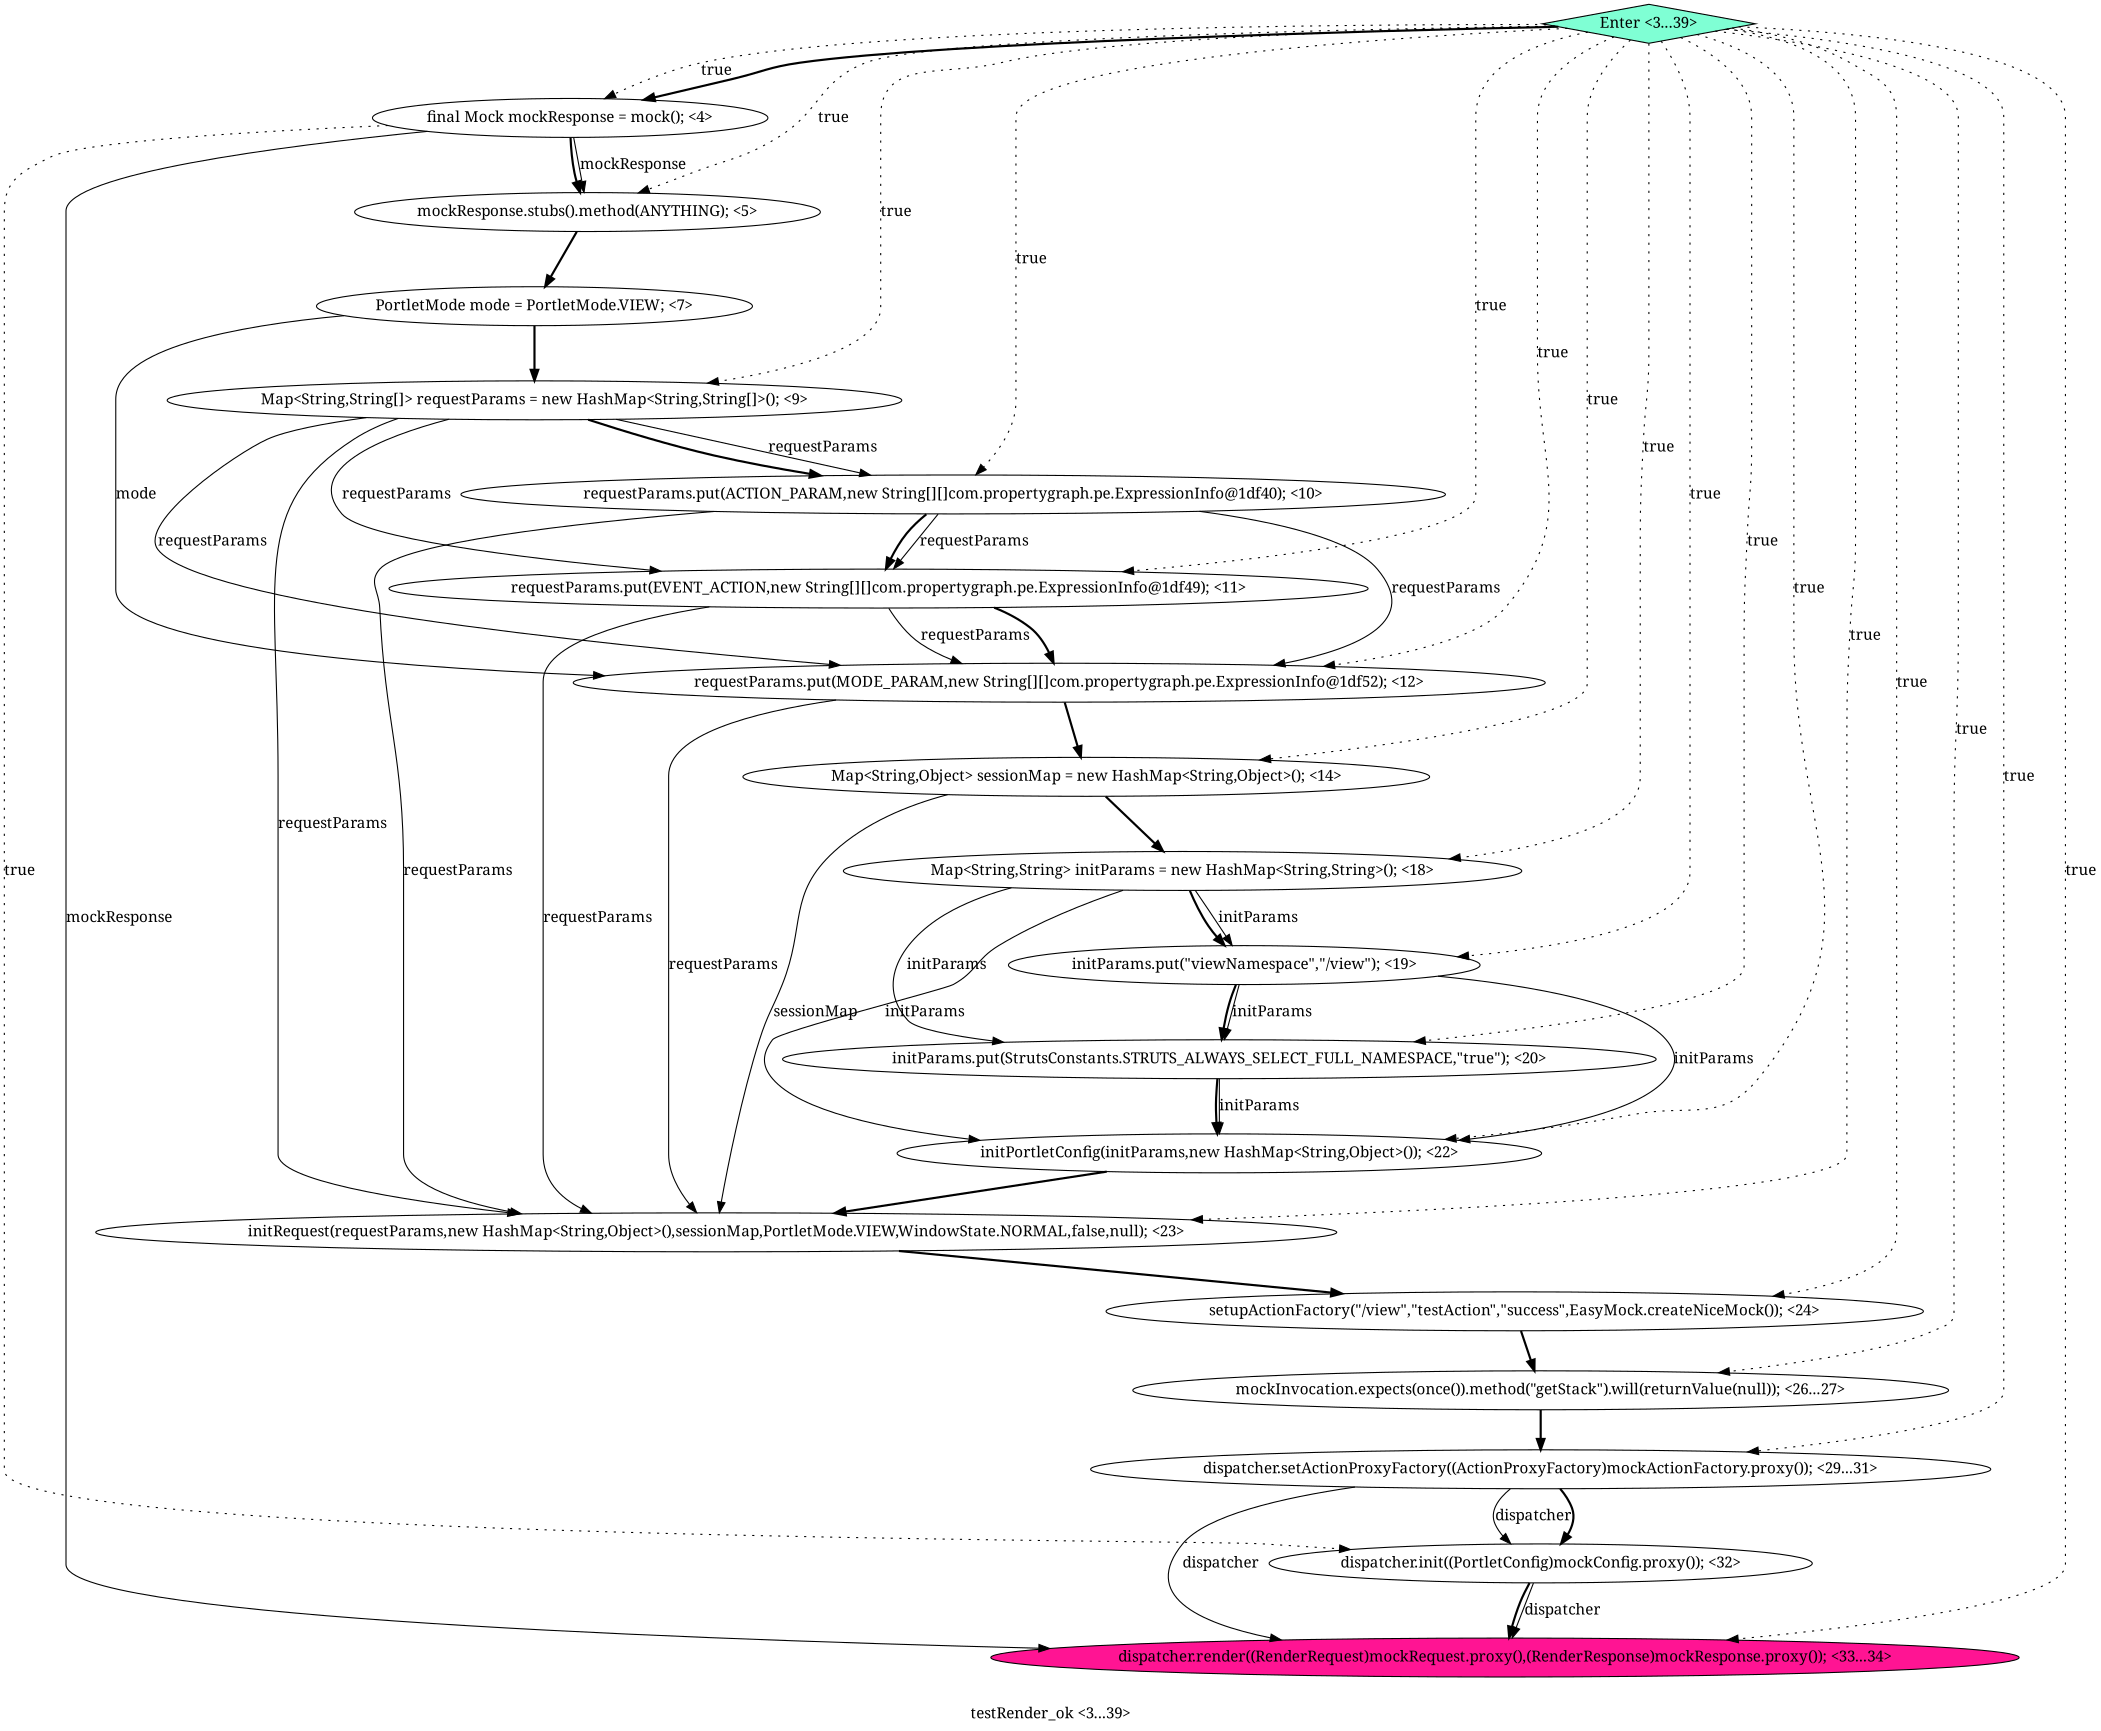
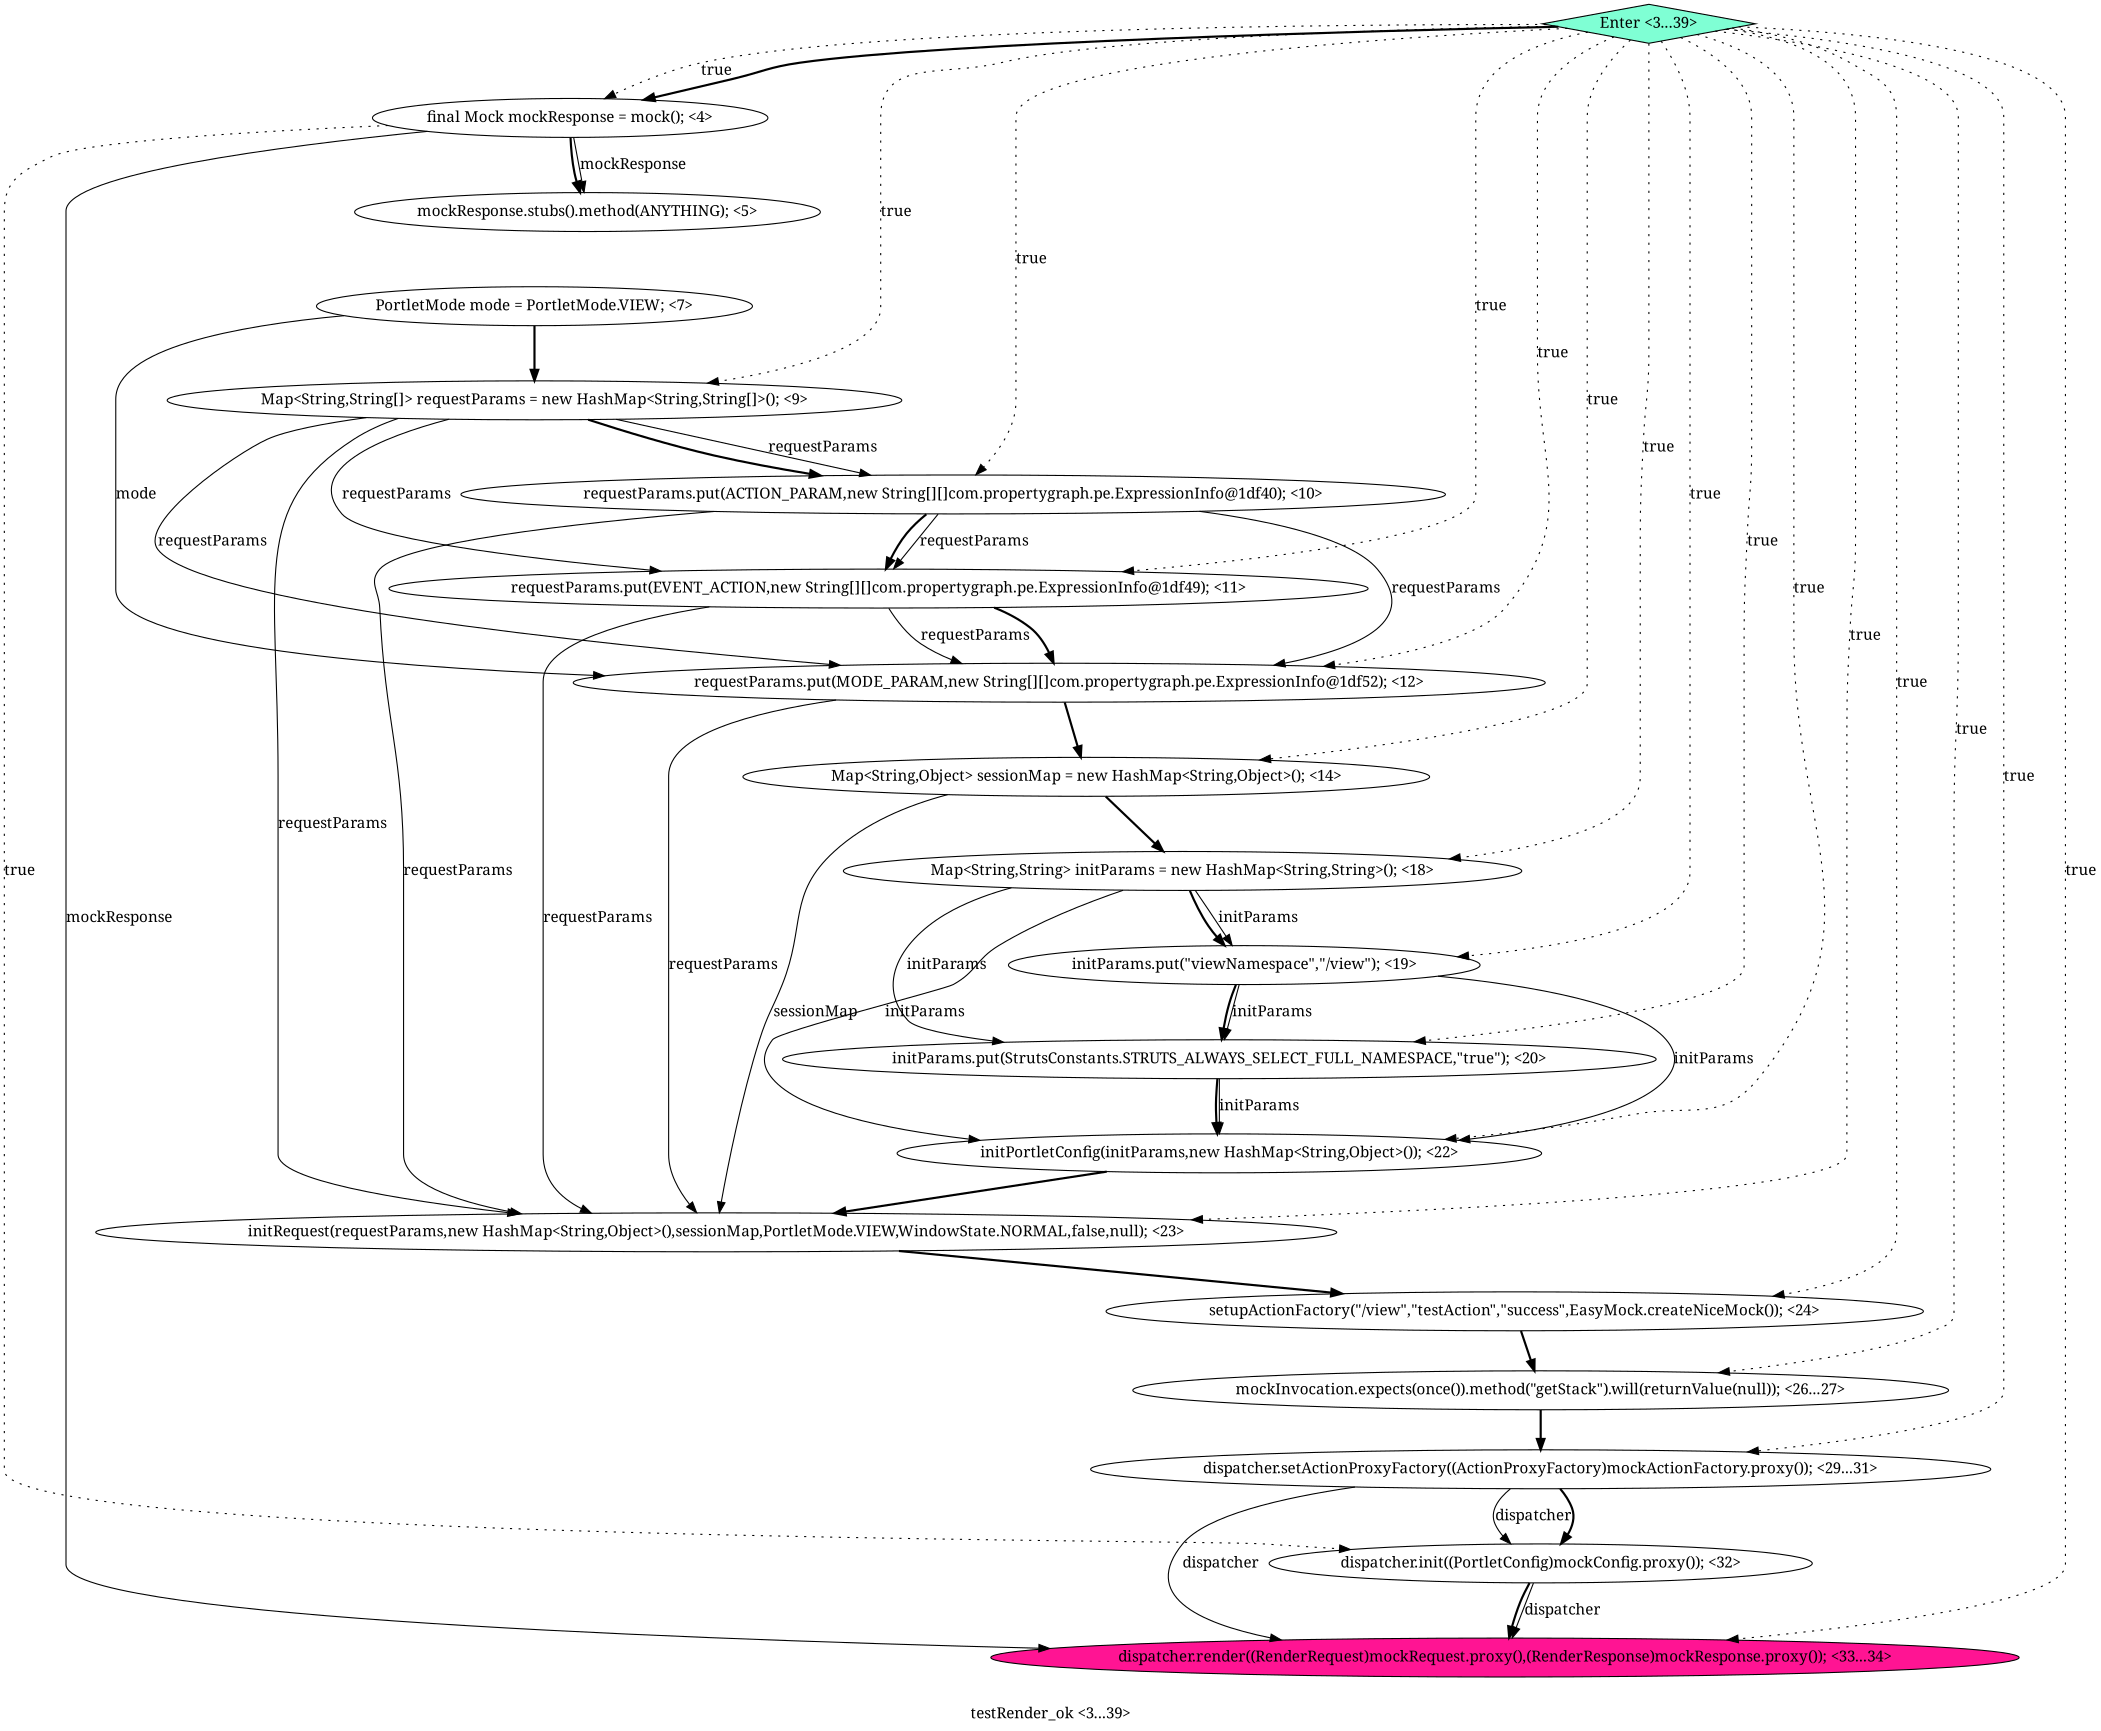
(870, 62) -> none
(564, 254) -> none
